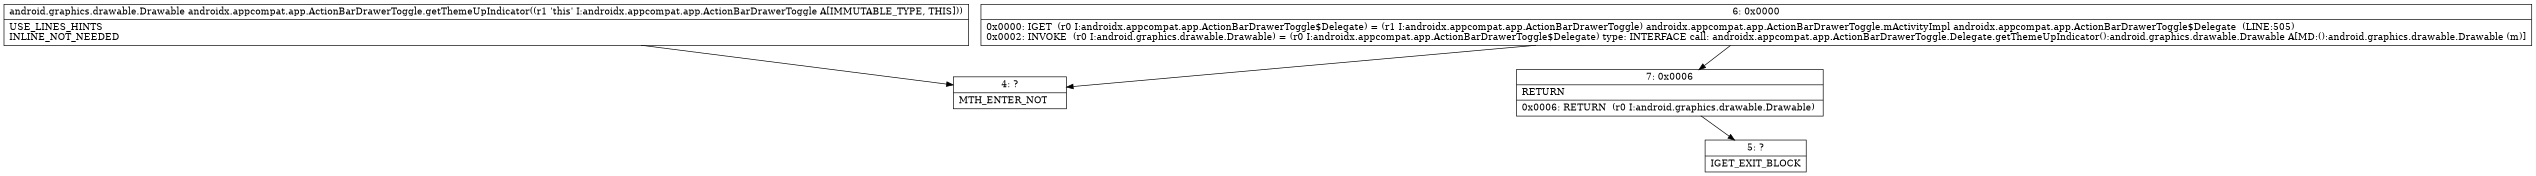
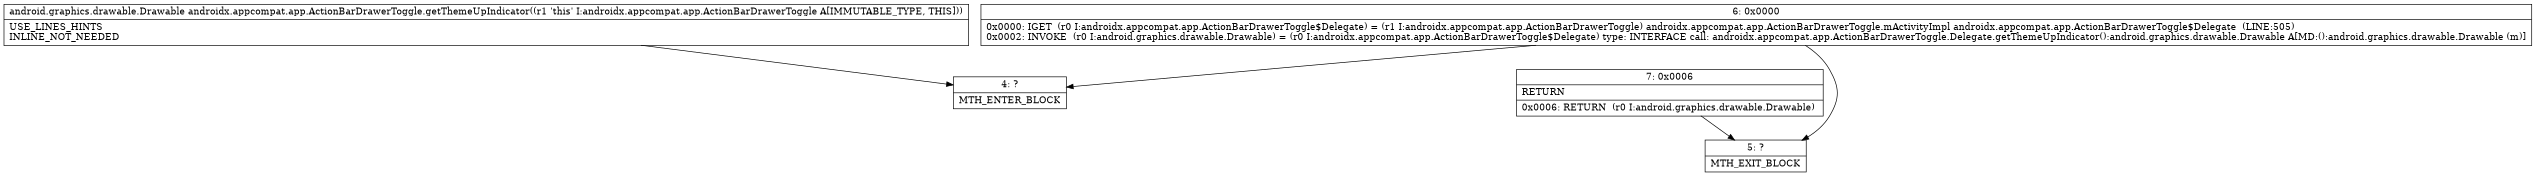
(1717, 56) -> (1837, 91)
(1003, 100) -> (1010, 100)
(1756, 164) -> (1756, 164)
